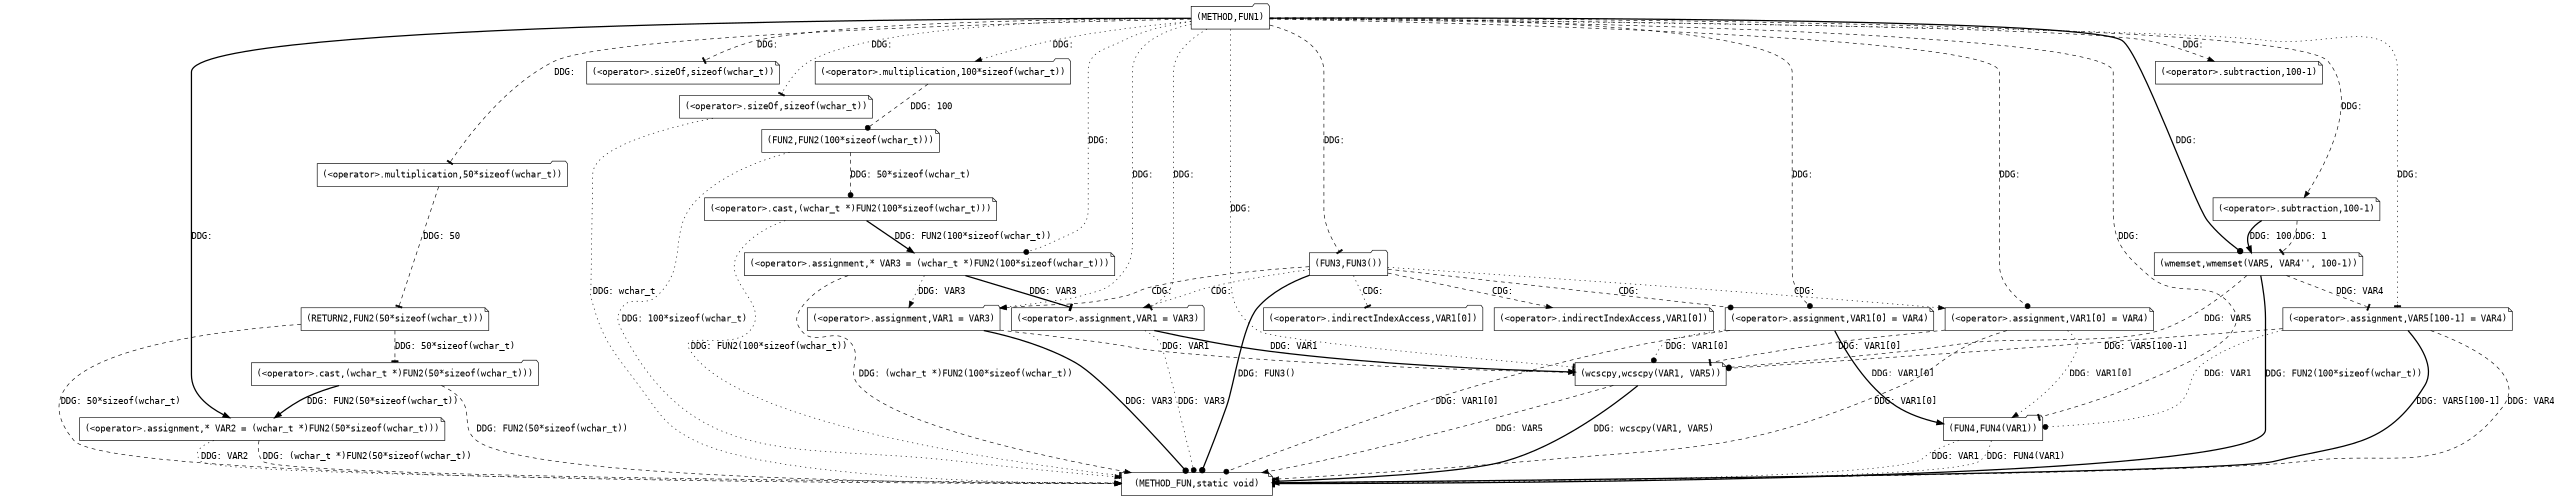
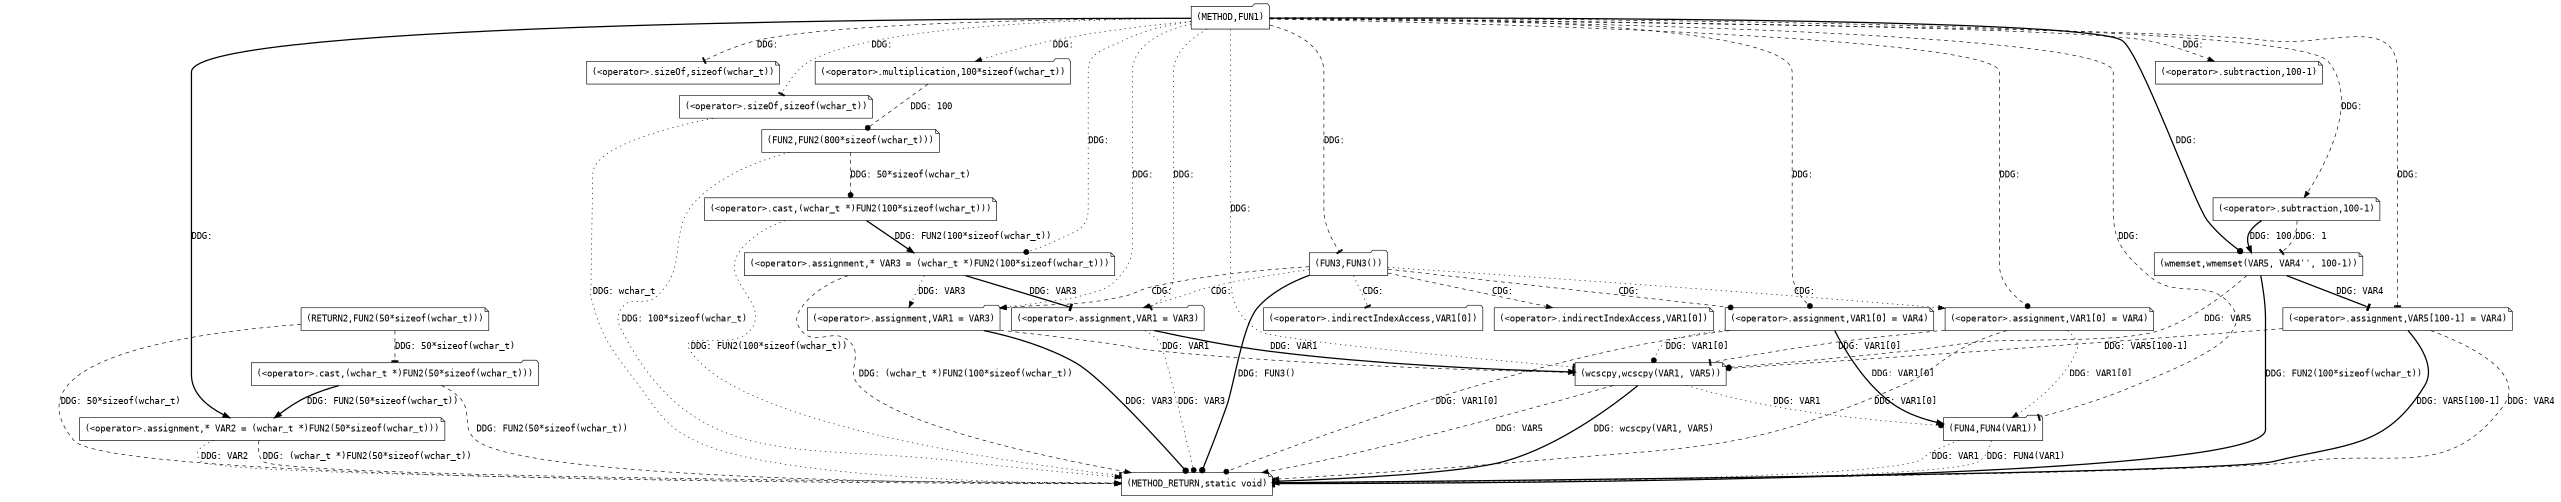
(2202, 36) -> (2202, 36)
(851, 141) -> (851, 141)
(442, 175) -> none
(2327, 291) -> (2327, 291)
(2179, 403) -> (1811, 412)
(1197, 484) -> (1197, 484)
